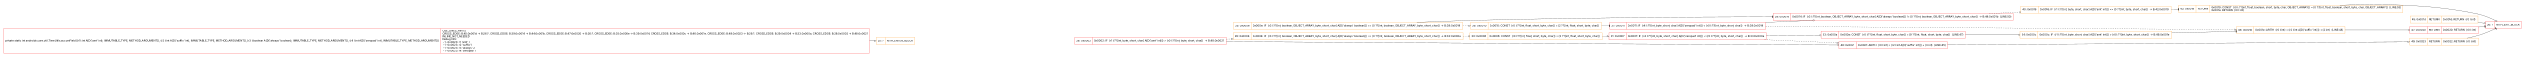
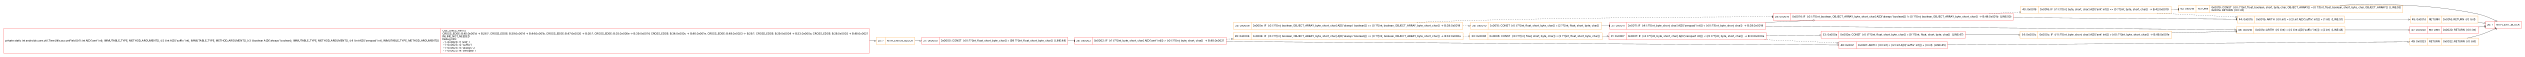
(1594, 18) -> (1594, 18)
none -> (2291, 20)
(2000, 28) -> (2000, 28)
none -> (995, 41)
